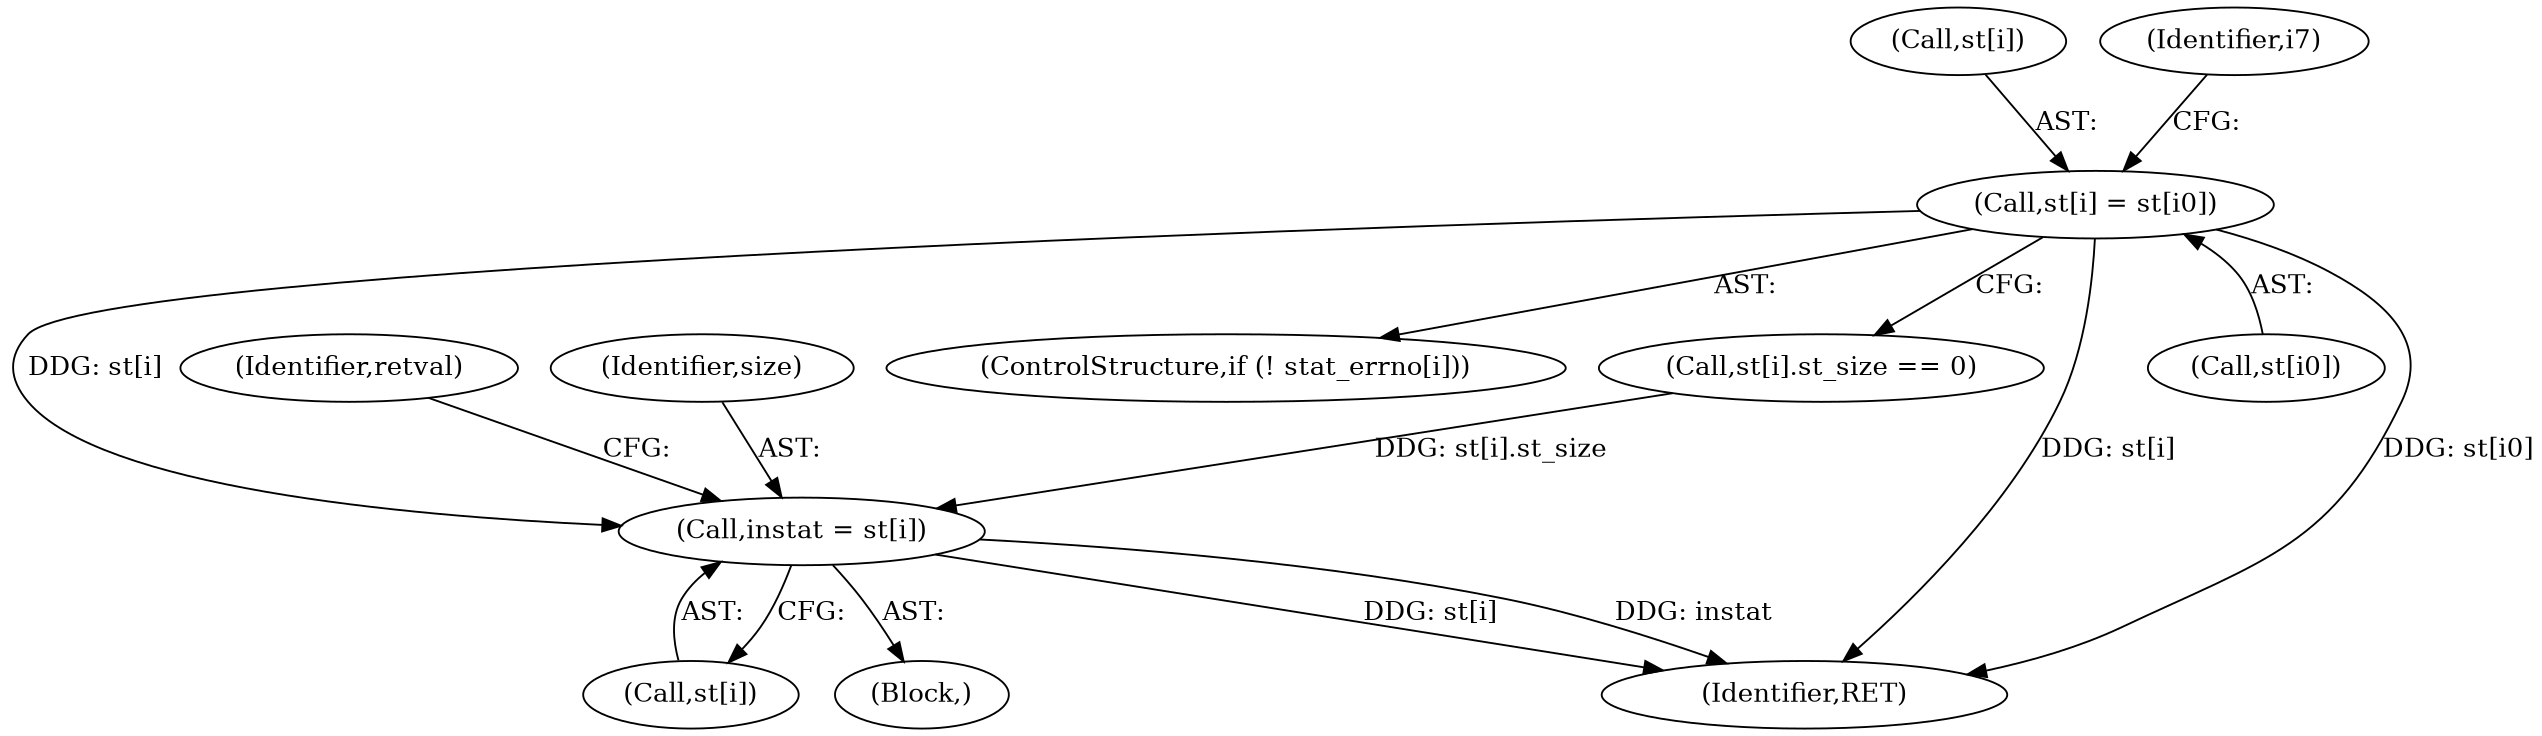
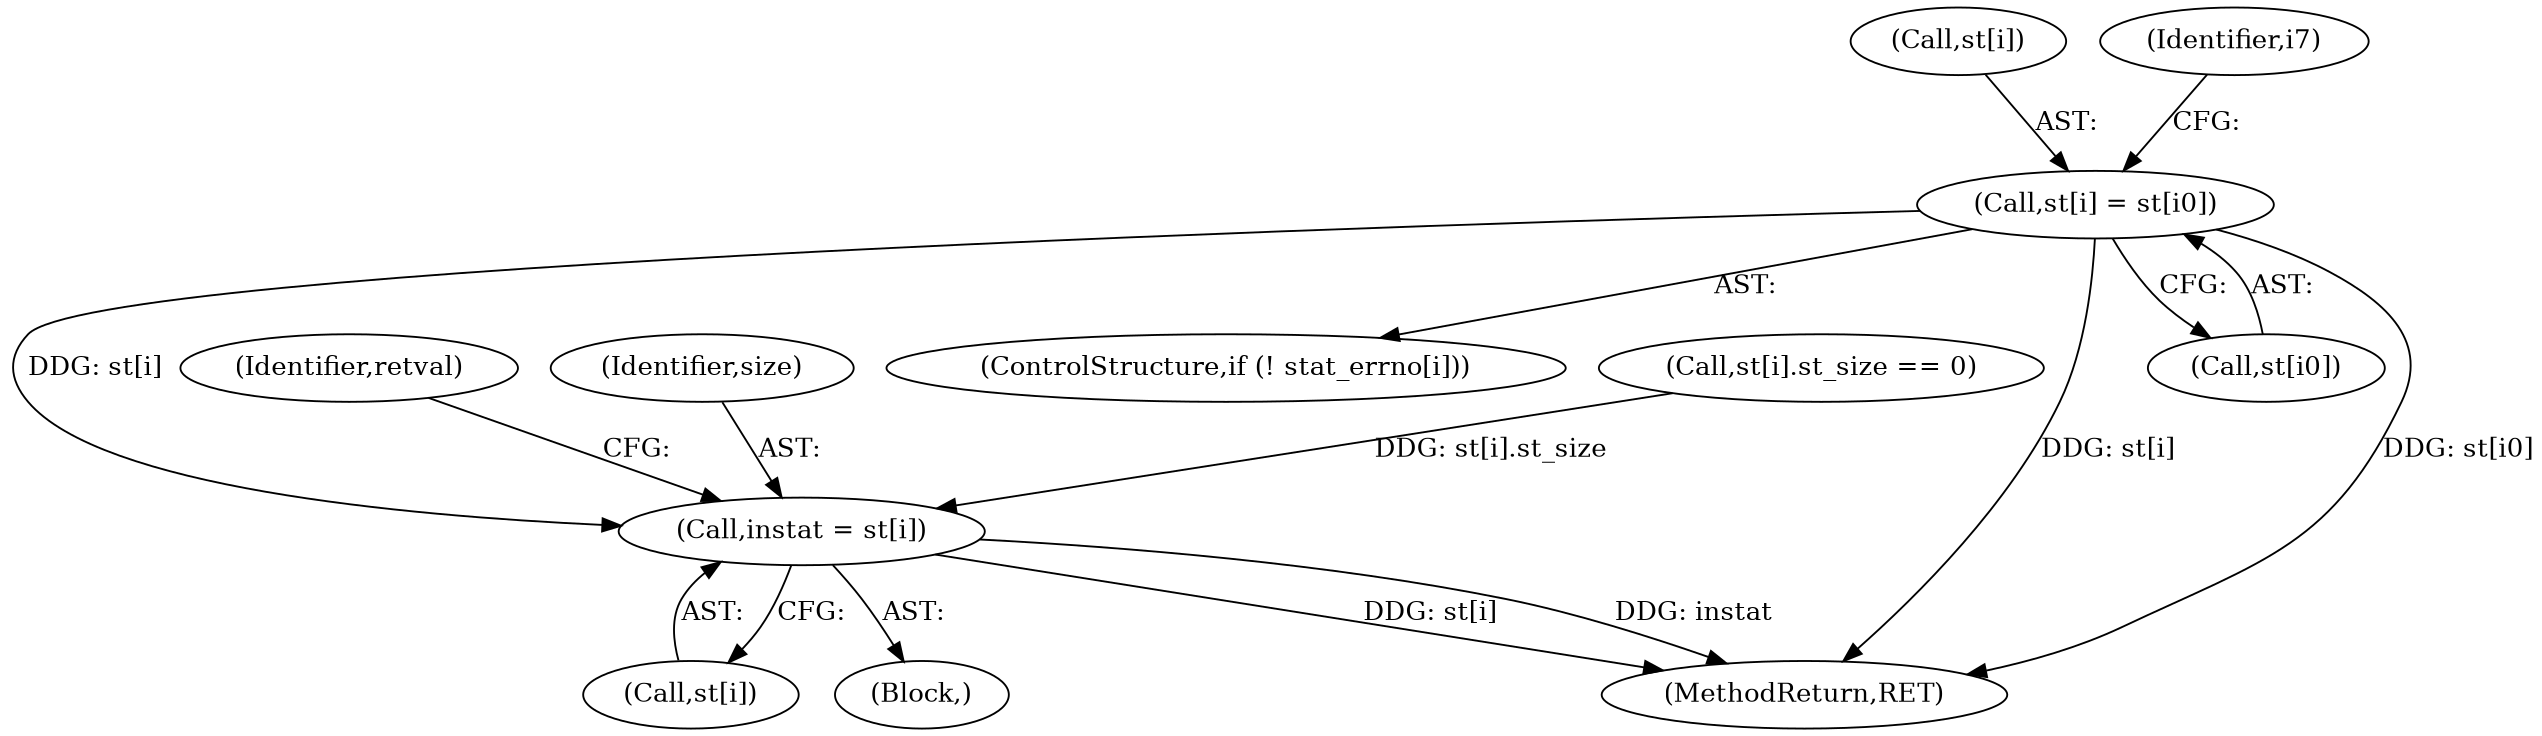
(1967, 281) -> (2148, 288)
(1804, 695) -> (1804, 695)
